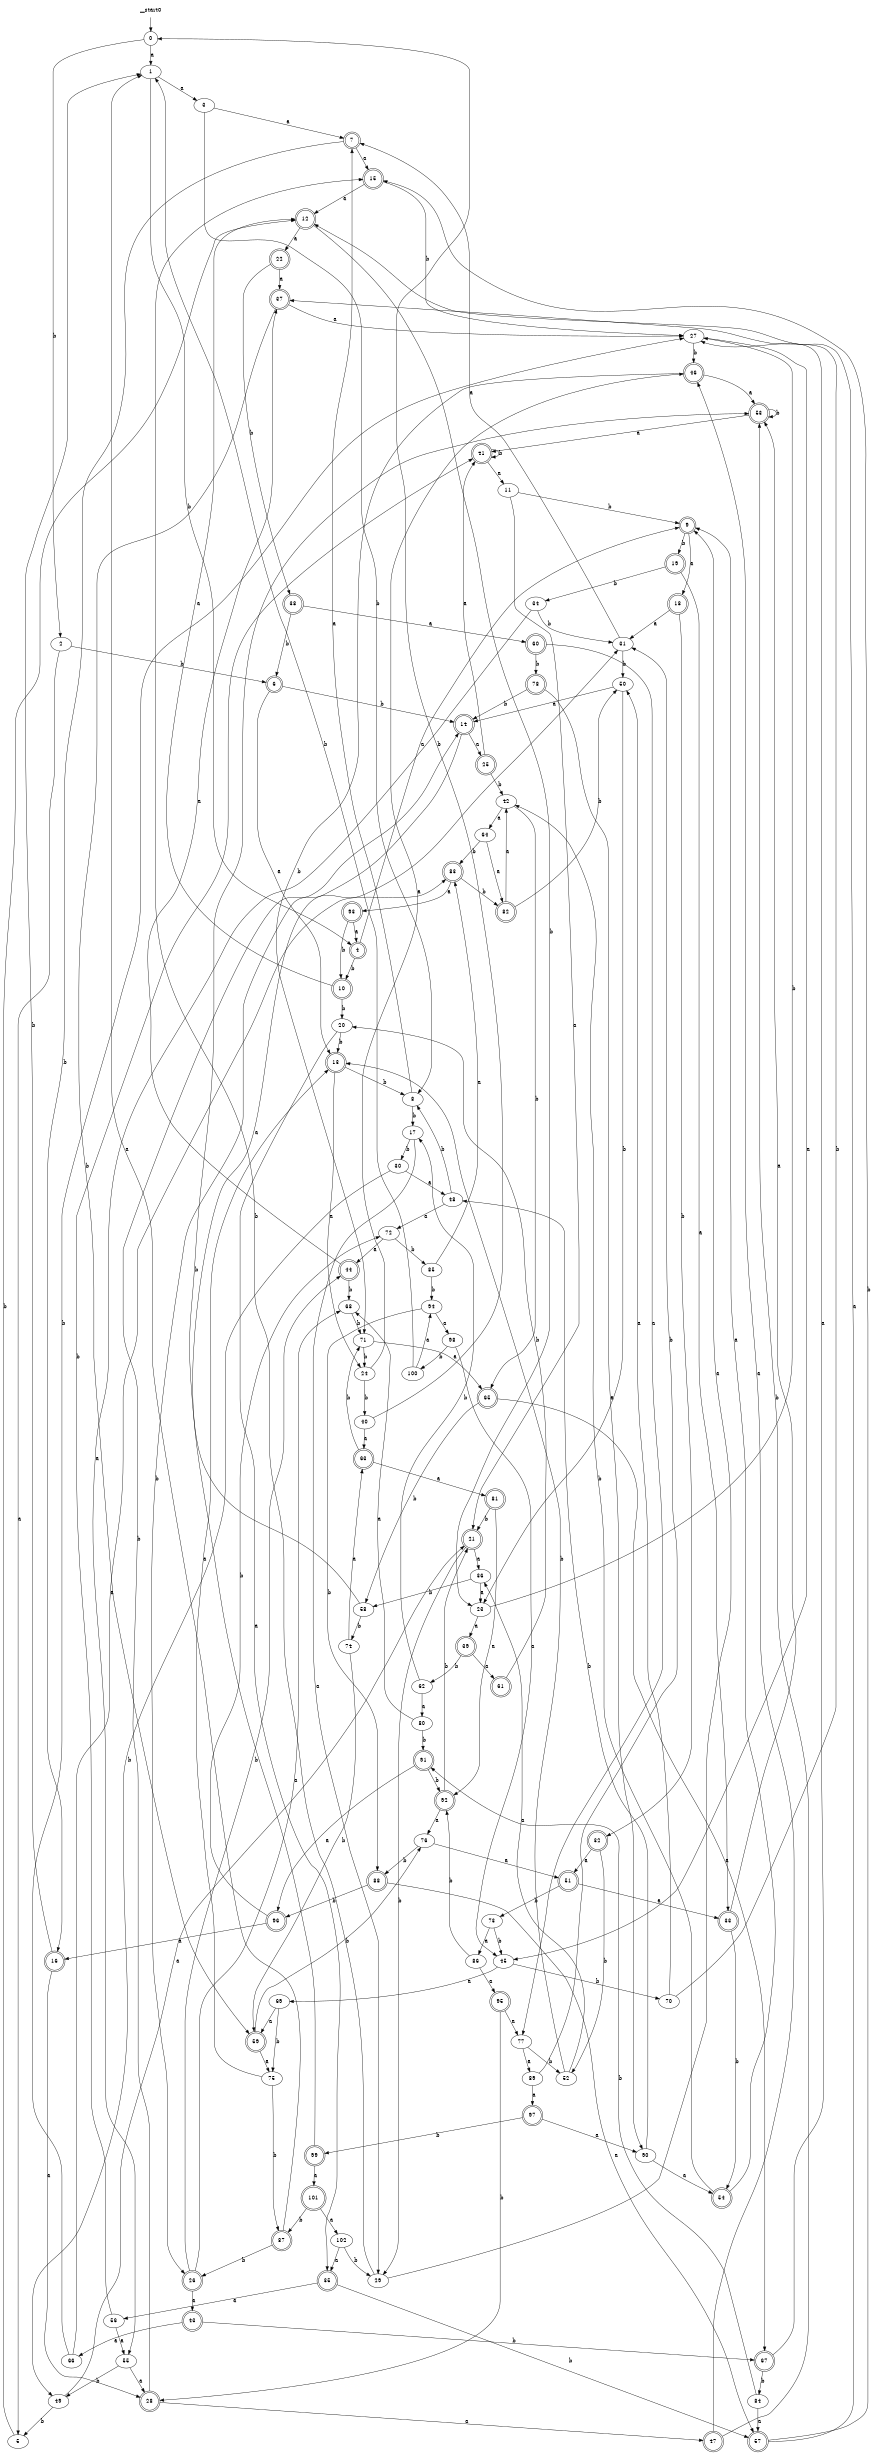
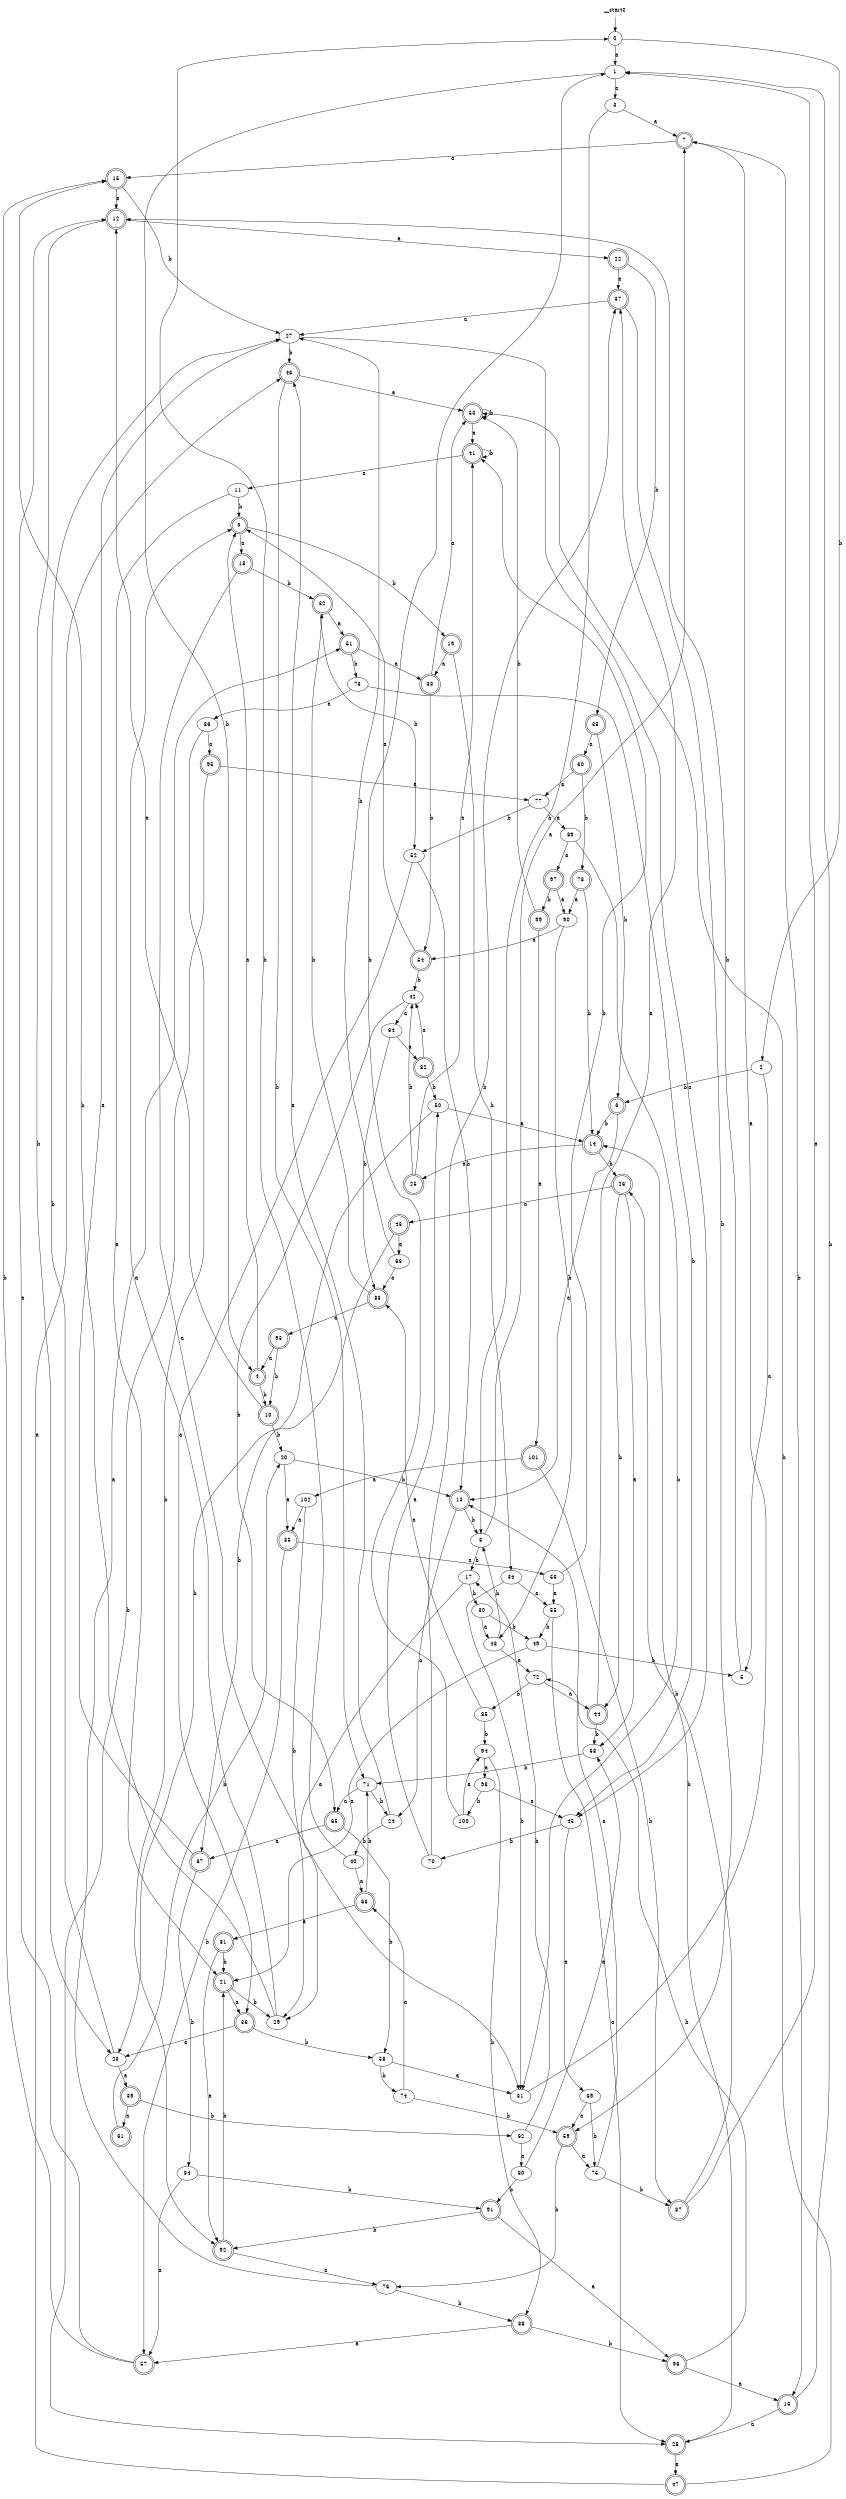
(623, 661) -> none
(476, 890) -> (312, 961)
(481, 1576) -> (245, 2023)
